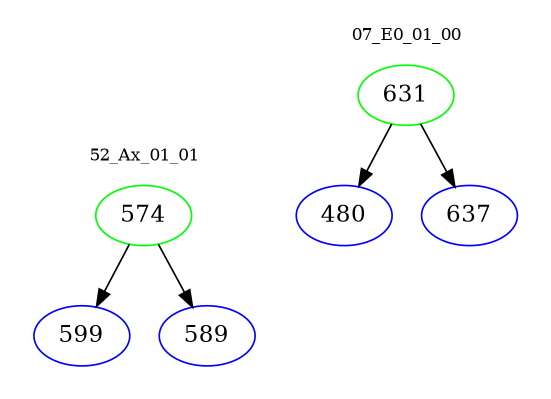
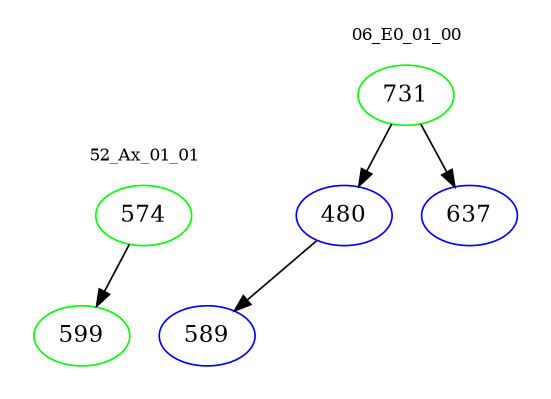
(407, 36) -> (407, 36)
(406, 95) -> (406, 95)
(171, 268) -> (282, 270)
(82, 336) -> (82, 336)
